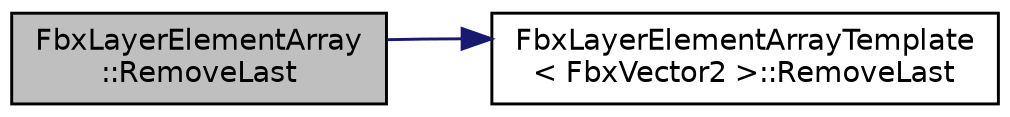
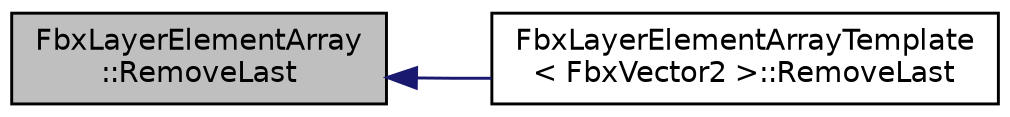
(424, 39) -> (454, 78)
